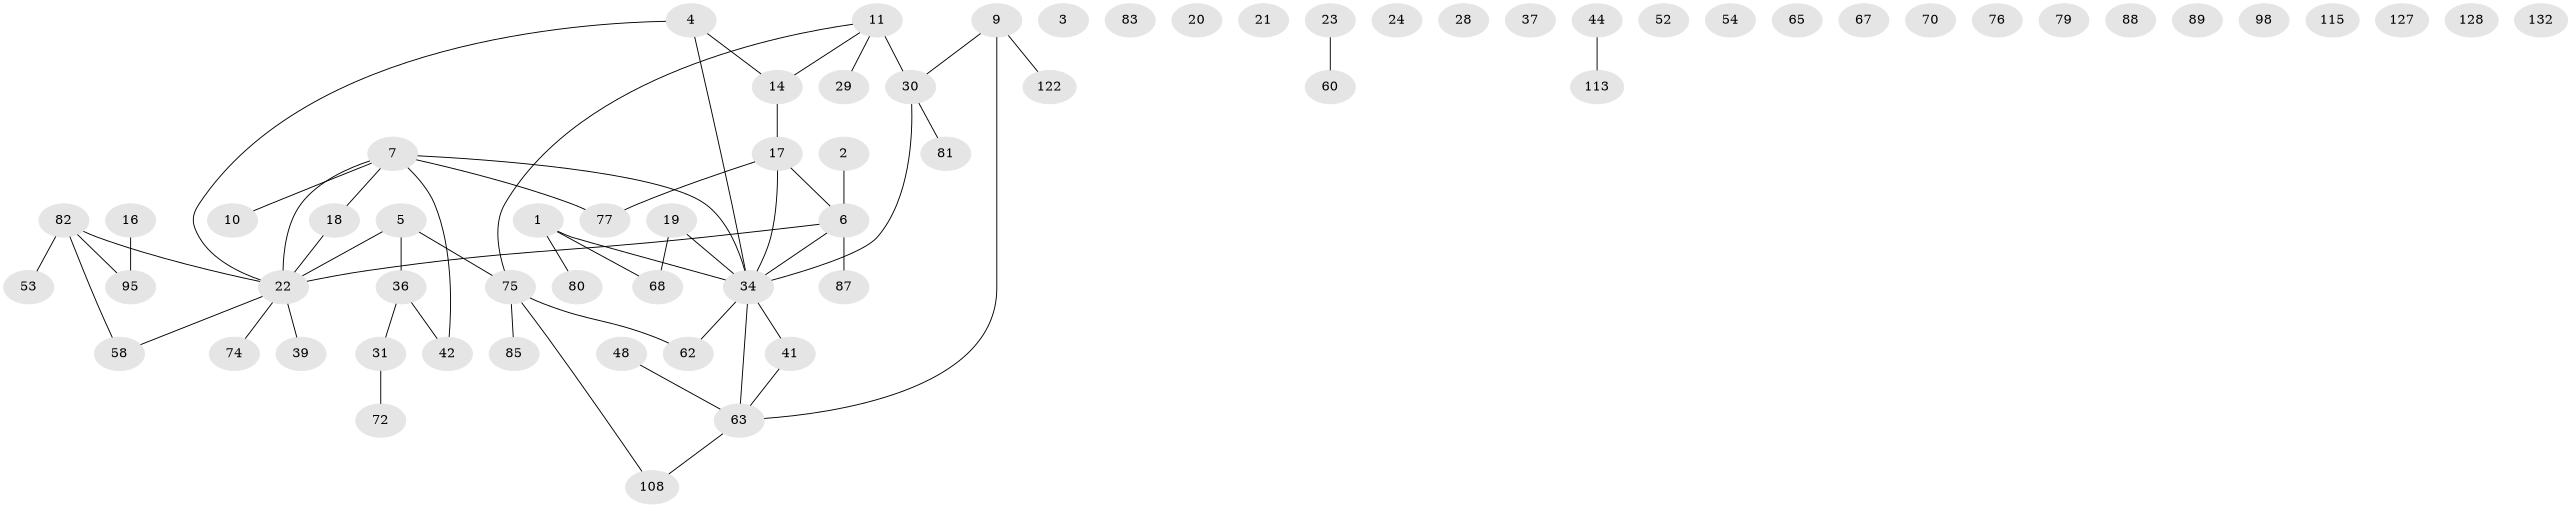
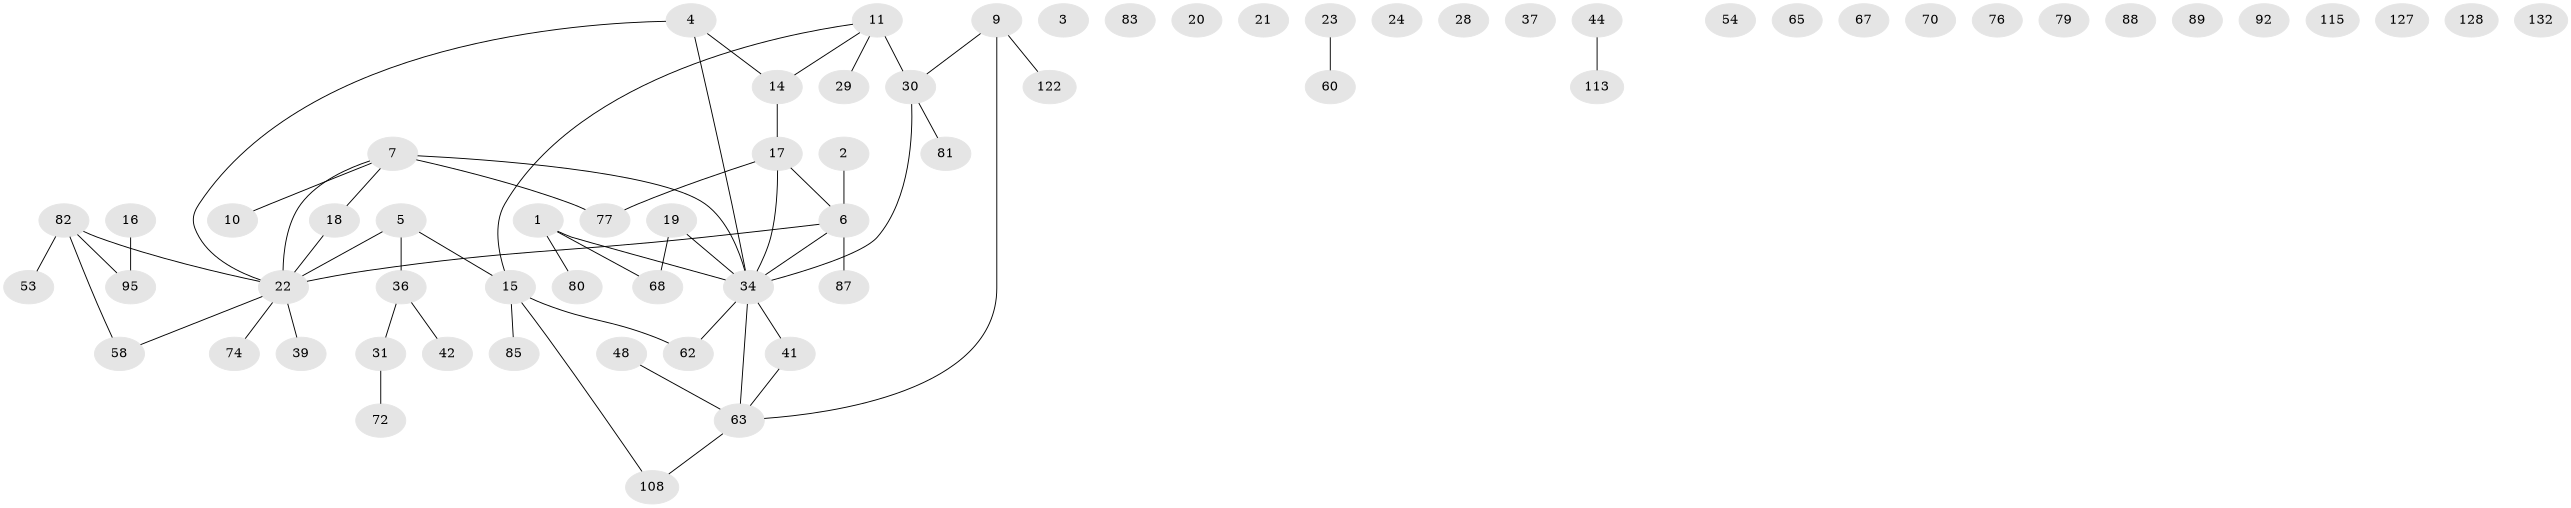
(1664, 20) -> none
(2264, 20) -> (2264, 20)
(445, 238) -> none
(510, 287) -> (510, 287)
